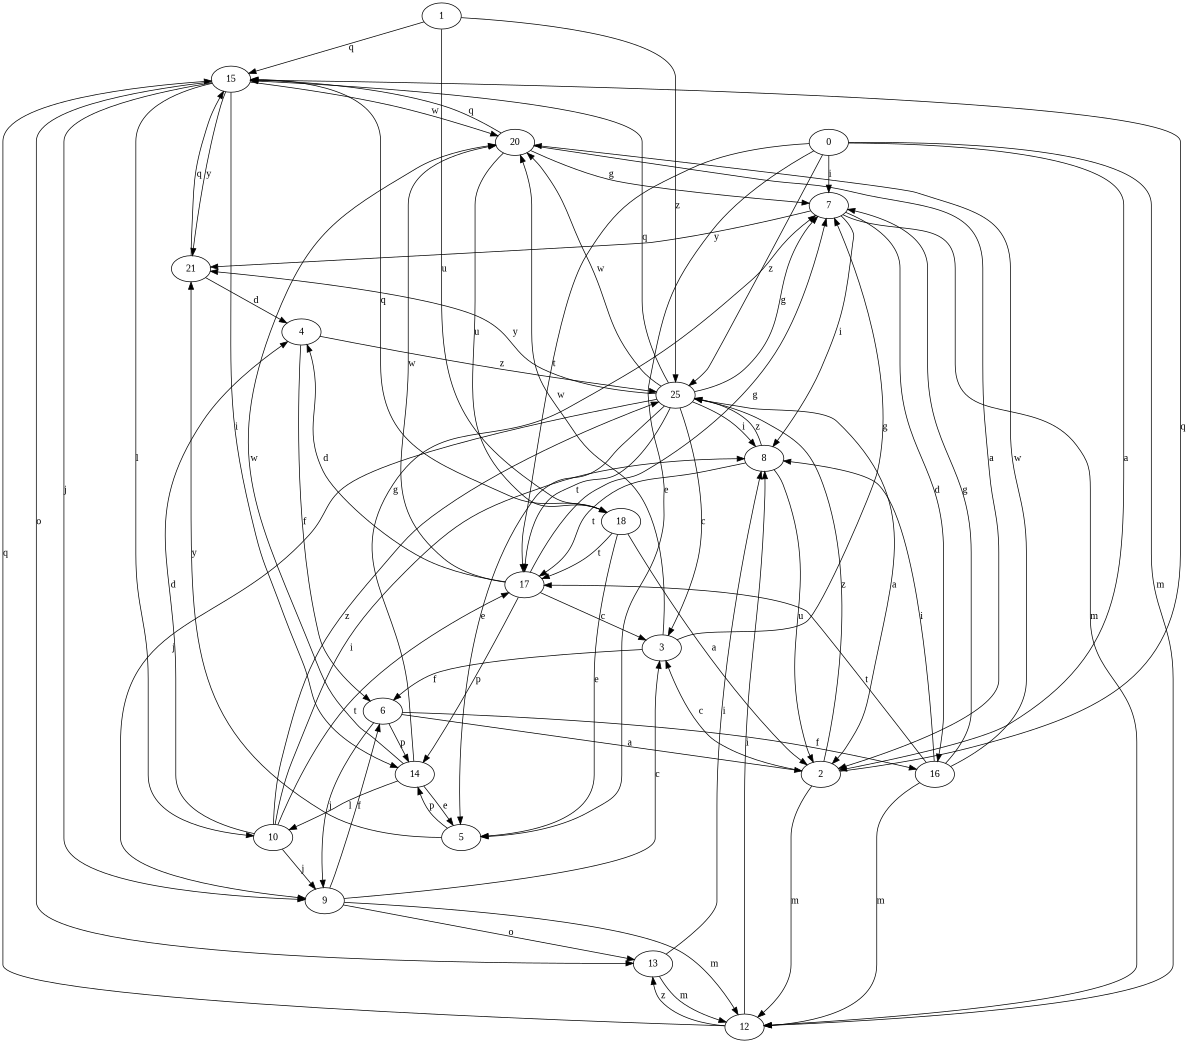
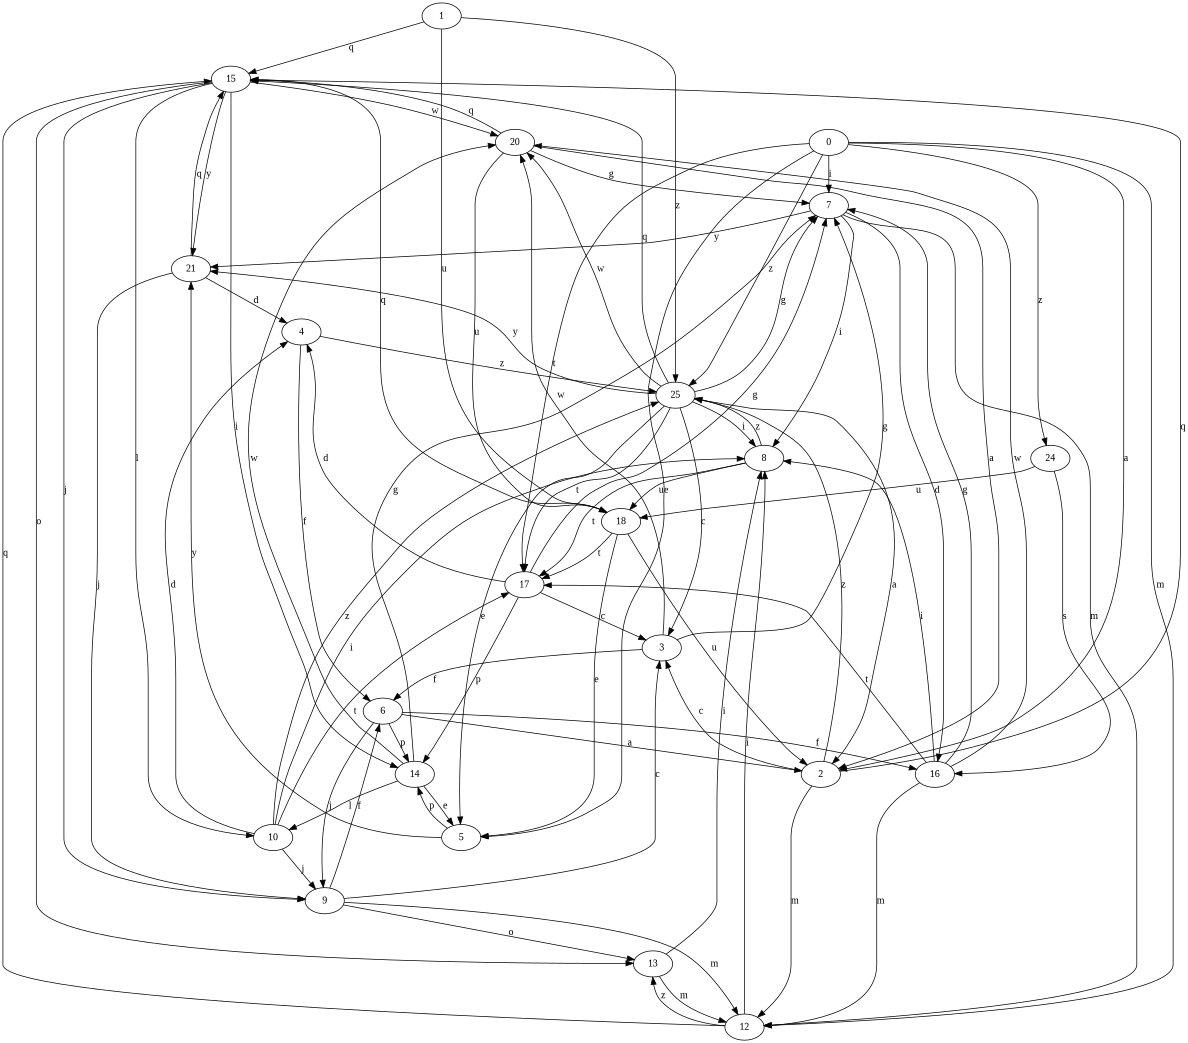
(408, 368) -> none
none -> (1050, 458)
(232, 597) -> (92, 646)
(798, 618) -> (658, 485)
(714, 648) -> (714, 648)
